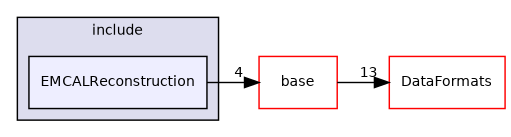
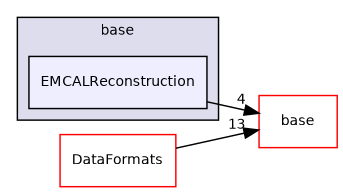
(118, 31) -> (118, 31)
(356, 82) -> (210, 141)
